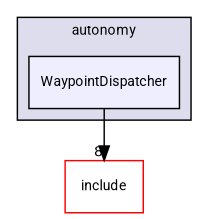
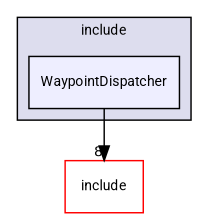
(104, 31) -> (104, 31)
